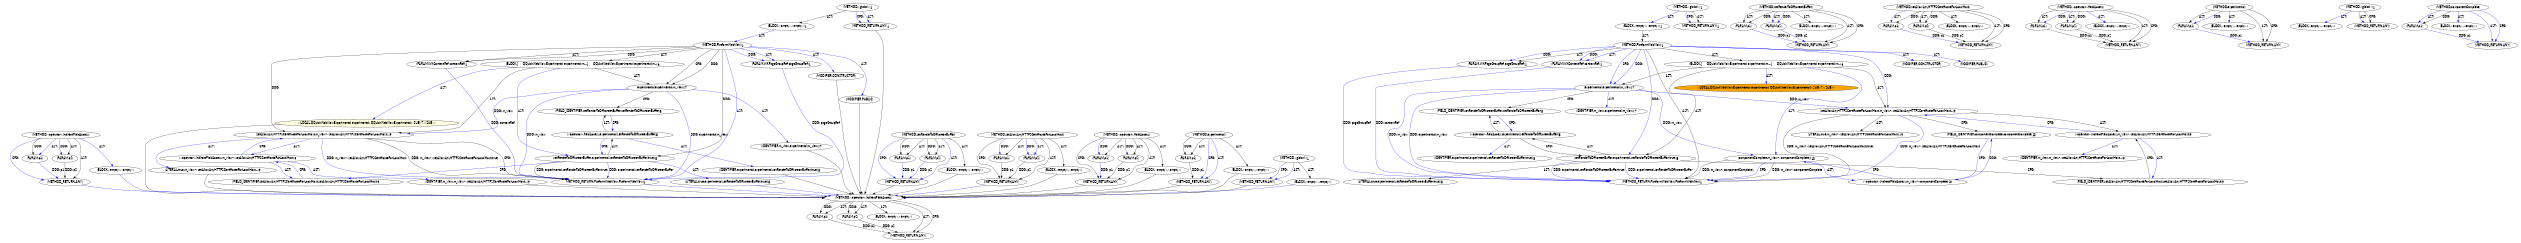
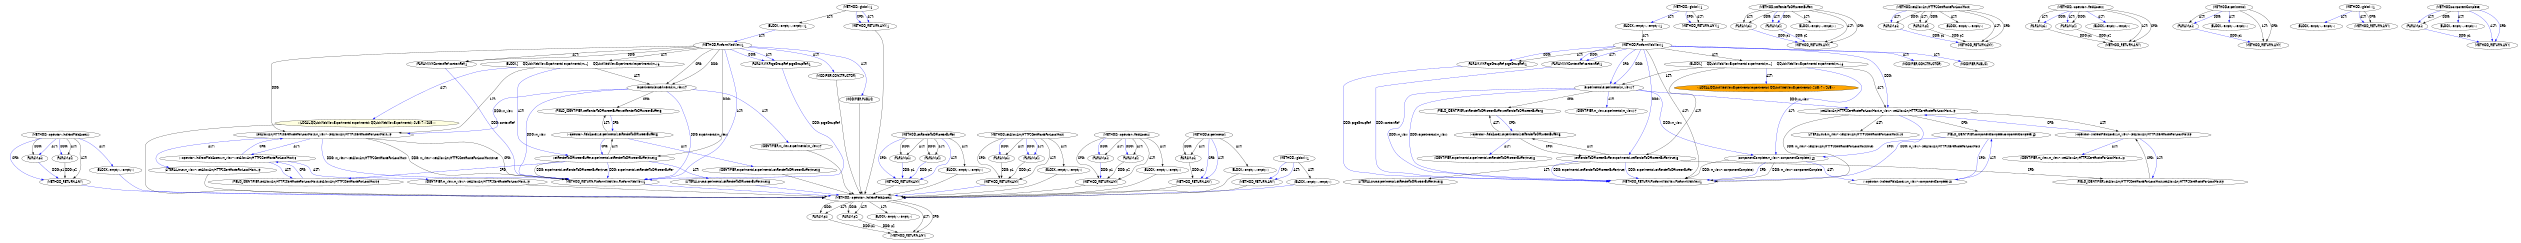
(1994, 159) -> (1994, 159)
(1851, 170) -> (1884, 144)
